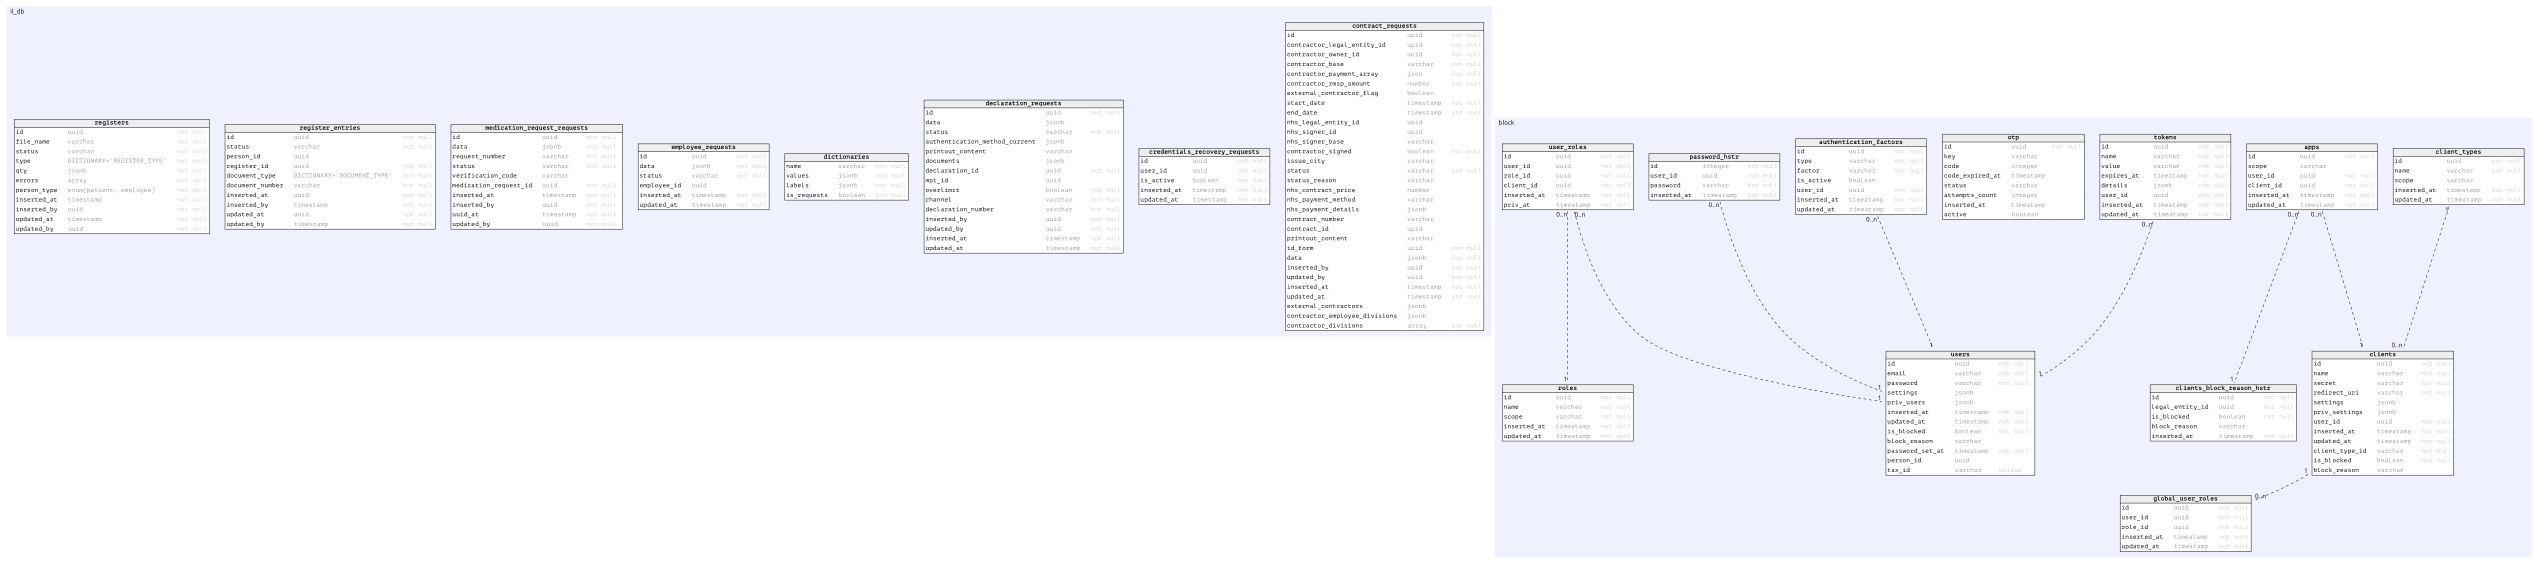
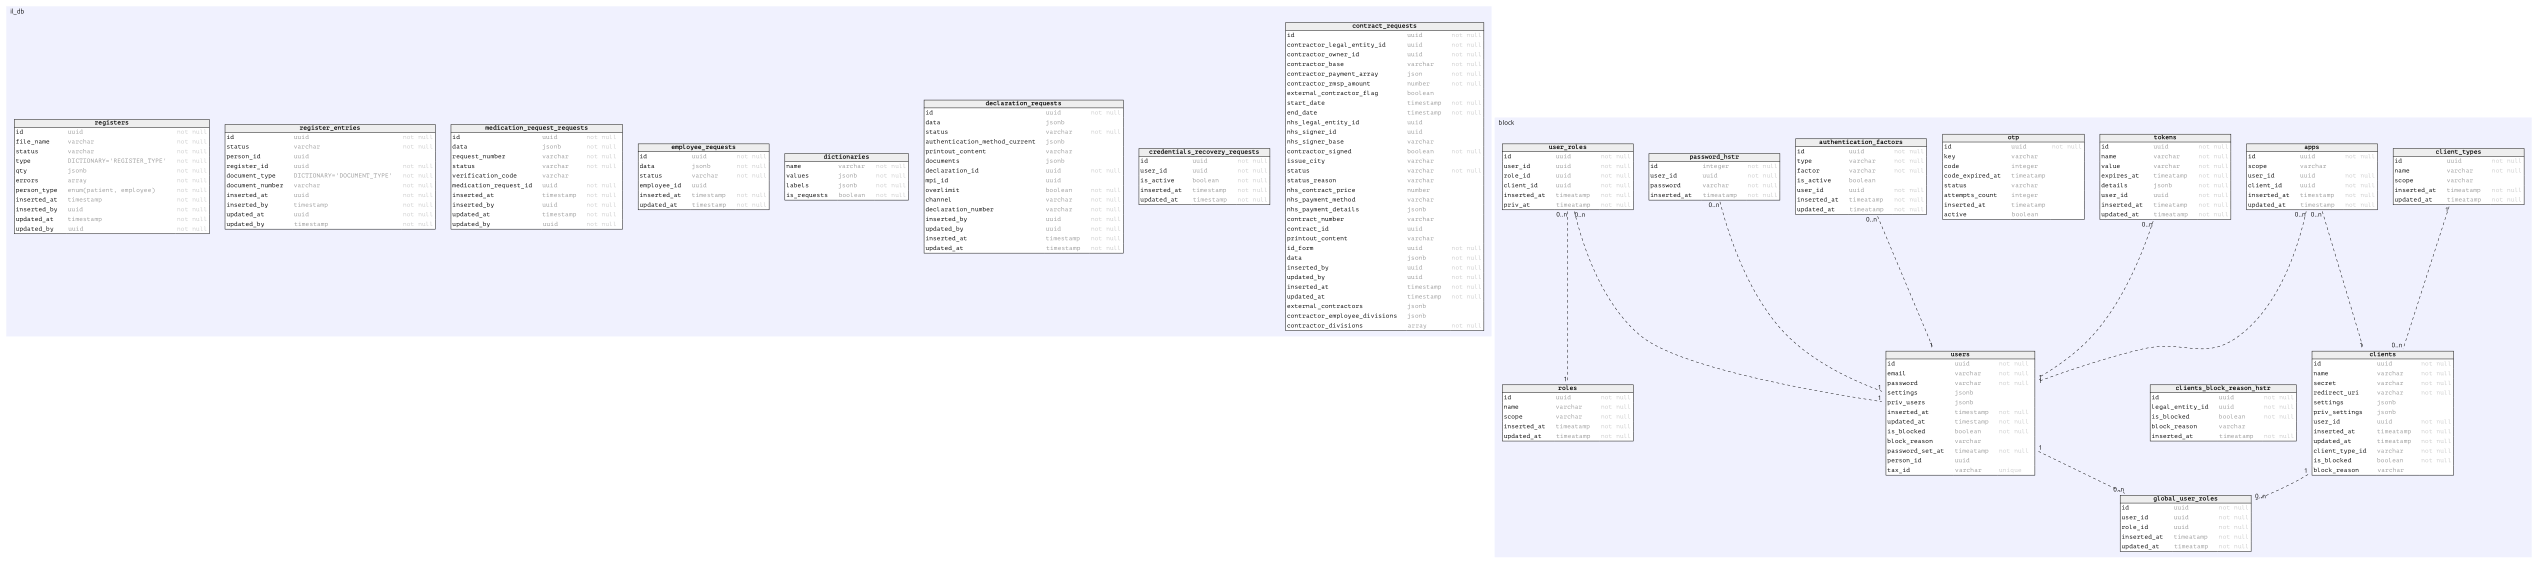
(470, 214) -> (475, 214)
(2267, 297) -> (2210, 348)
none -> (2082, 472)
